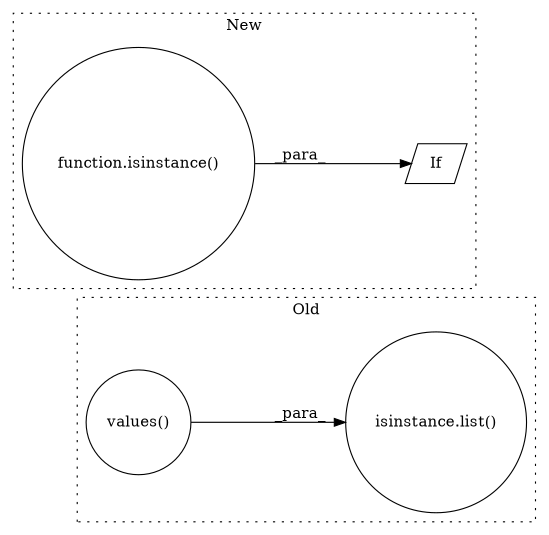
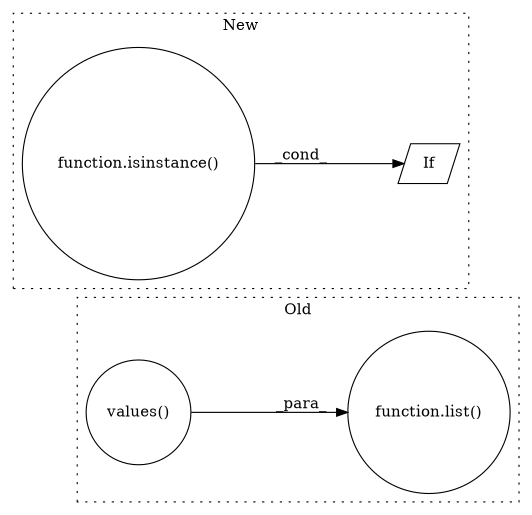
(300, 155) -> (301, 155)
(436, 422) -> (429, 412)
